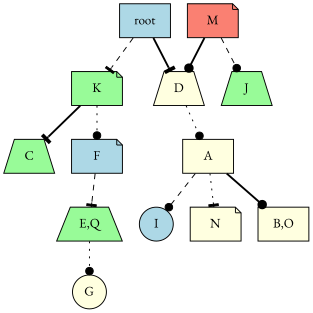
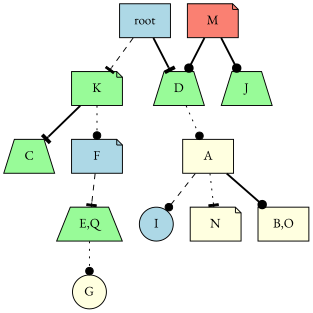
(228, 51) -> (228, 51)
(179, 89) -> (179, 89)
